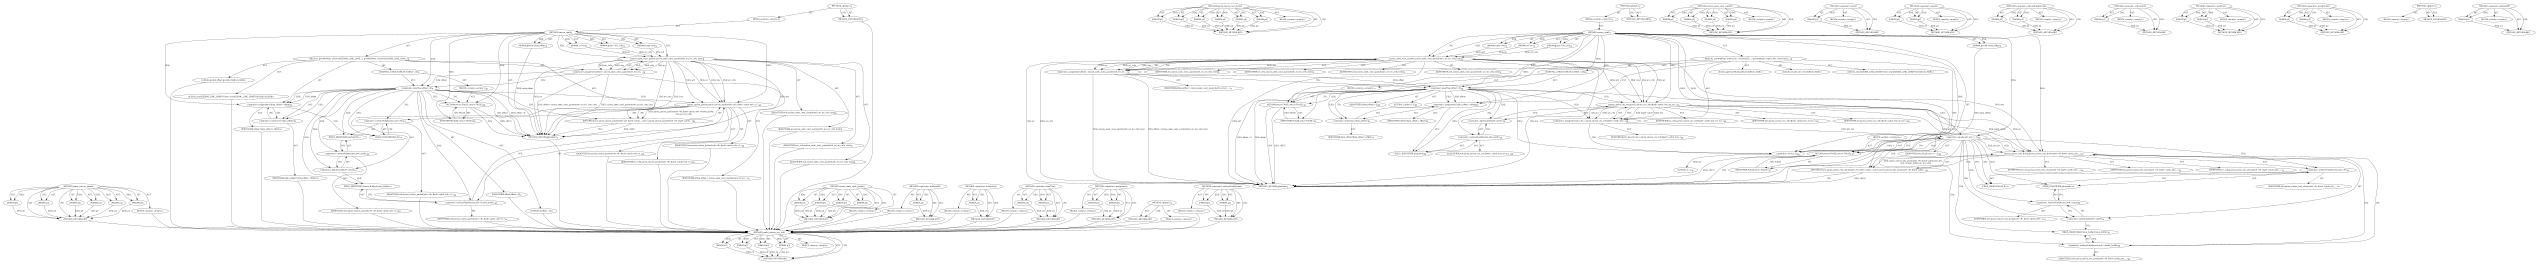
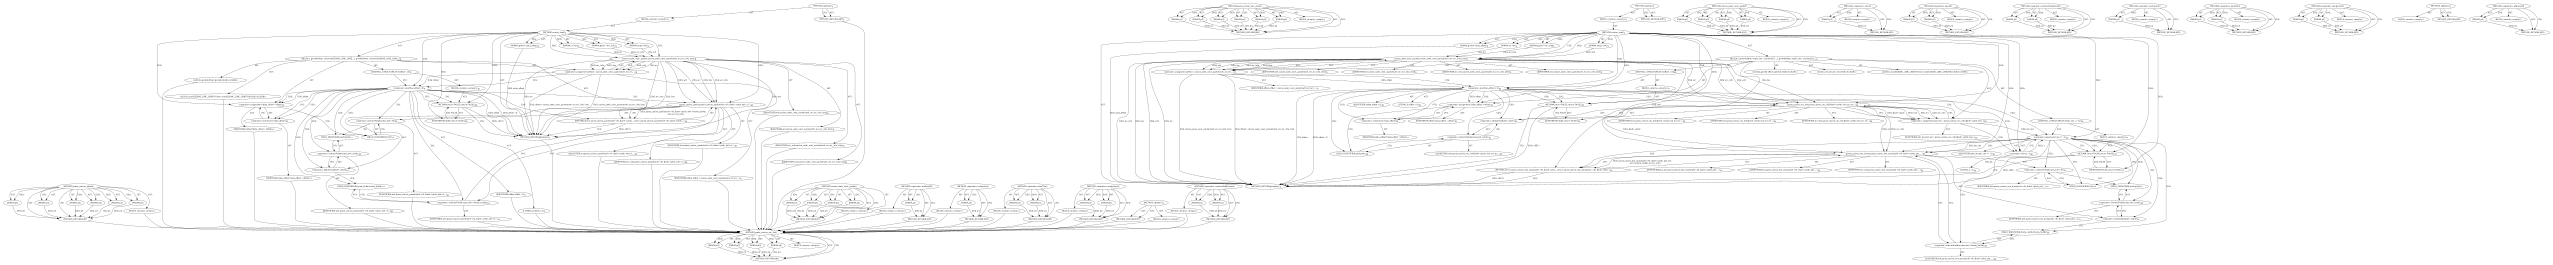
none -> (2061, 121)
